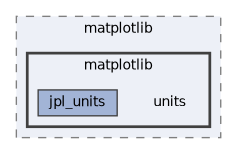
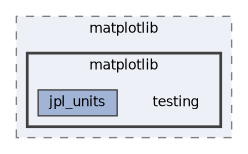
(170, 103) -> (176, 103)
